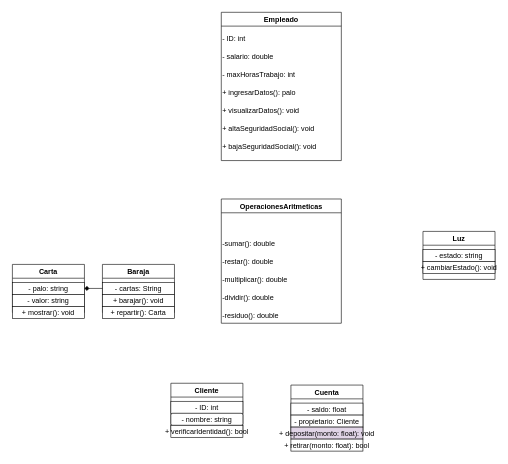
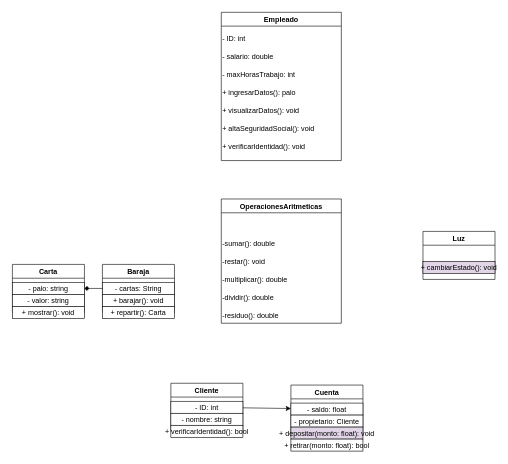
(274, 146) -> (272, 146)
(459, 255) -> none
(253, 261) -> (249, 261)
(459, 267) -> (459, 267)
none -> (281, 408)
(207, 419) -> (207, 419)
